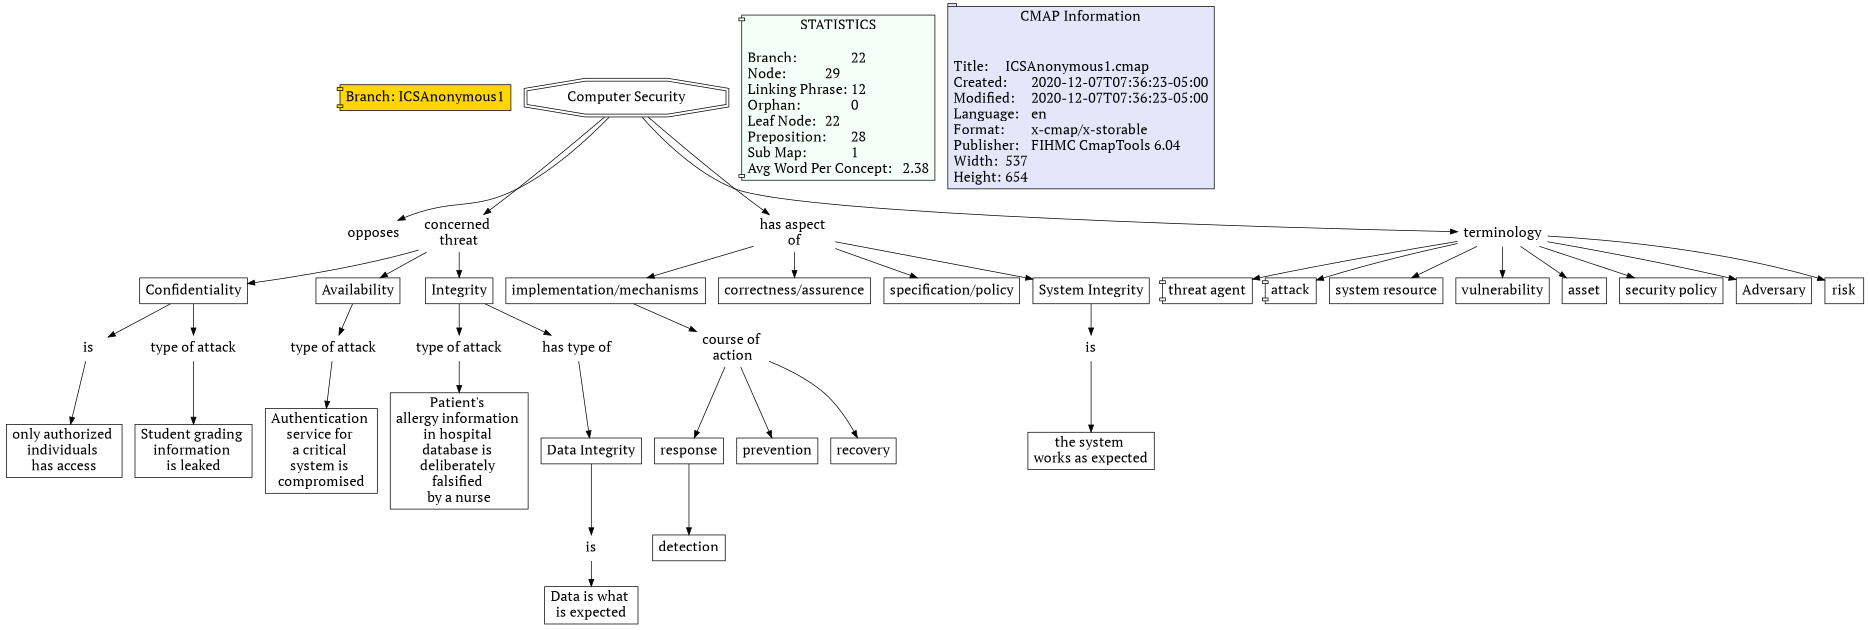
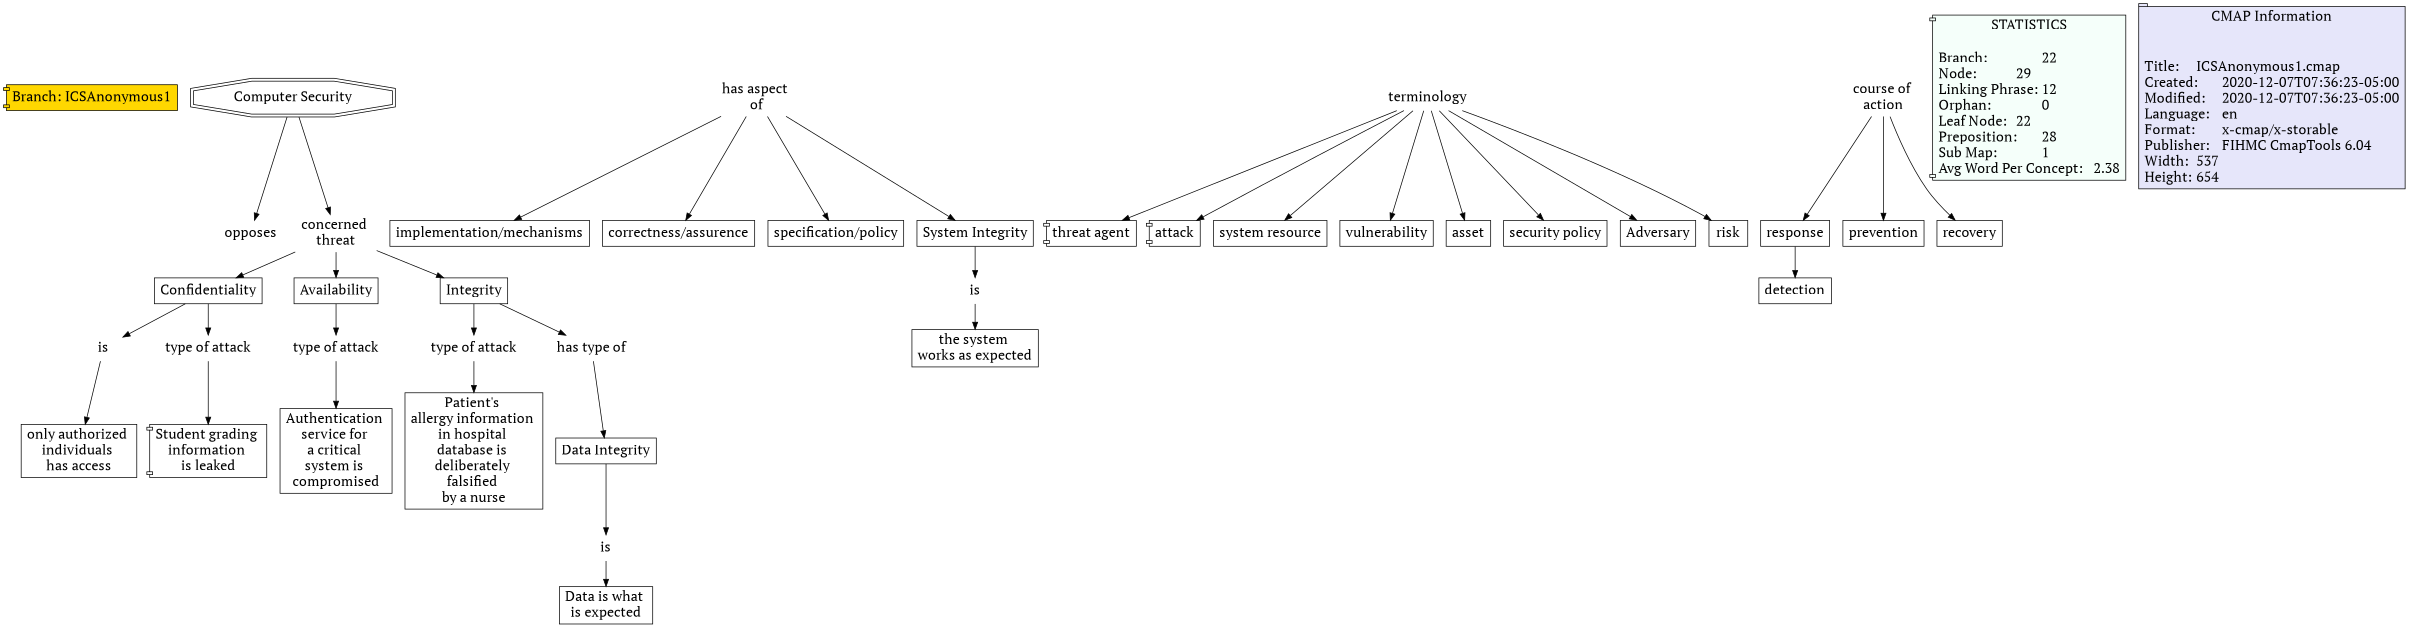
(705, 165) -> none
(1033, 217) -> none
(662, 316) -> none
(194, 451) -> (208, 451)
